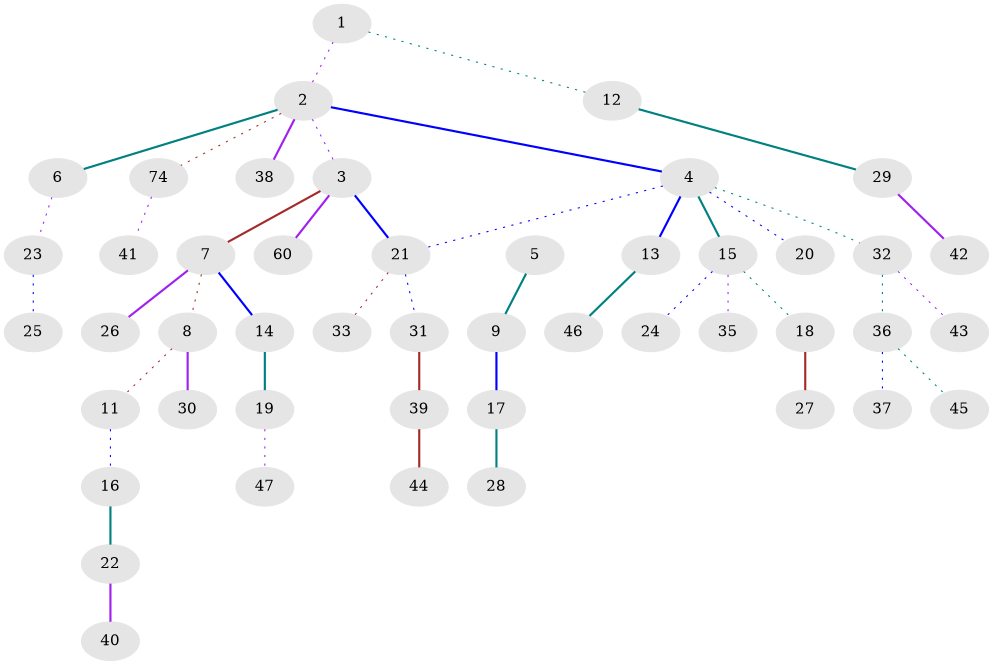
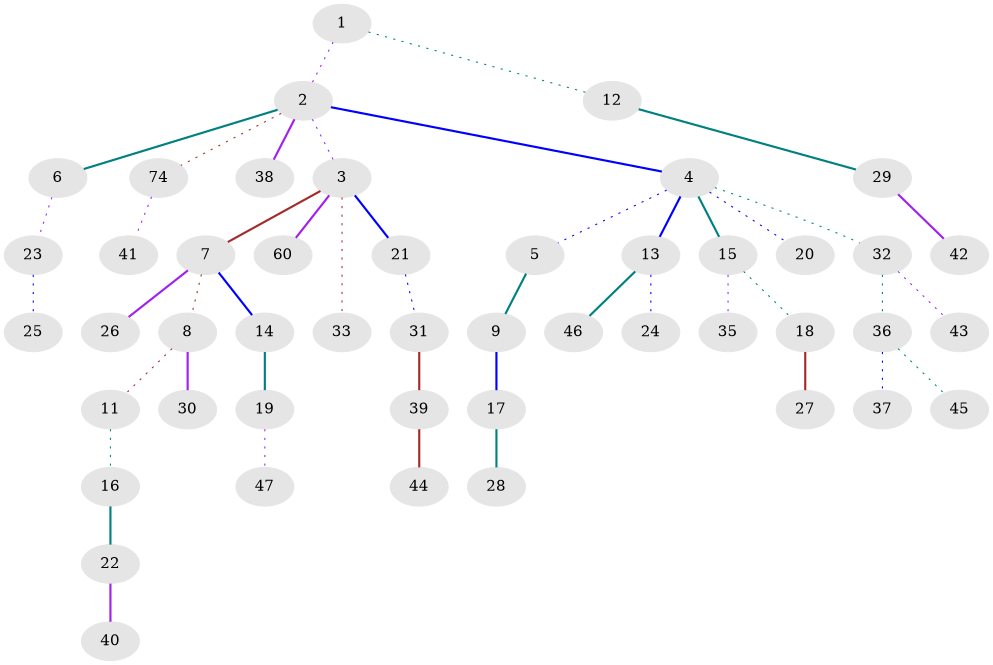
(545, 217) -> (612, 217)
(372, 294) -> (342, 255)
(690, 294) -> (651, 294)
(110, 448) -> (110, 448)
